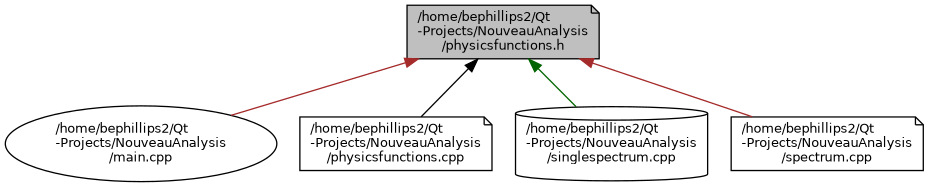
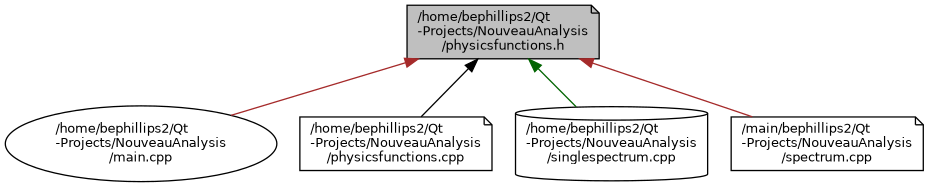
(827, 144) -> (827, 144)
